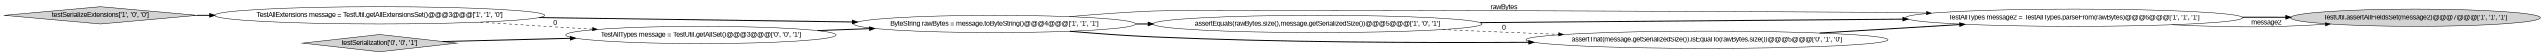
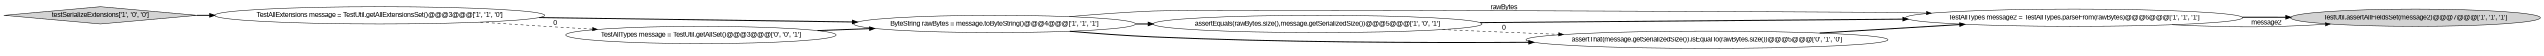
(380, 43) -> none
